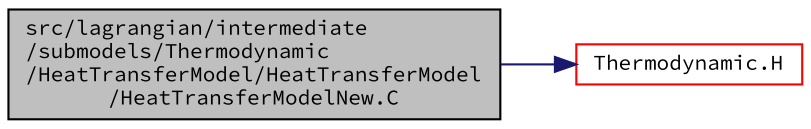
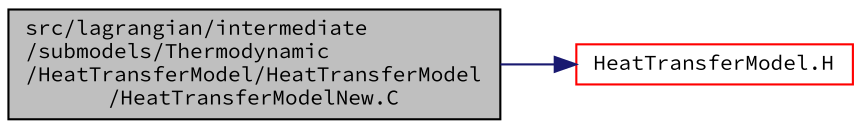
(689, 64) -> (715, 64)
